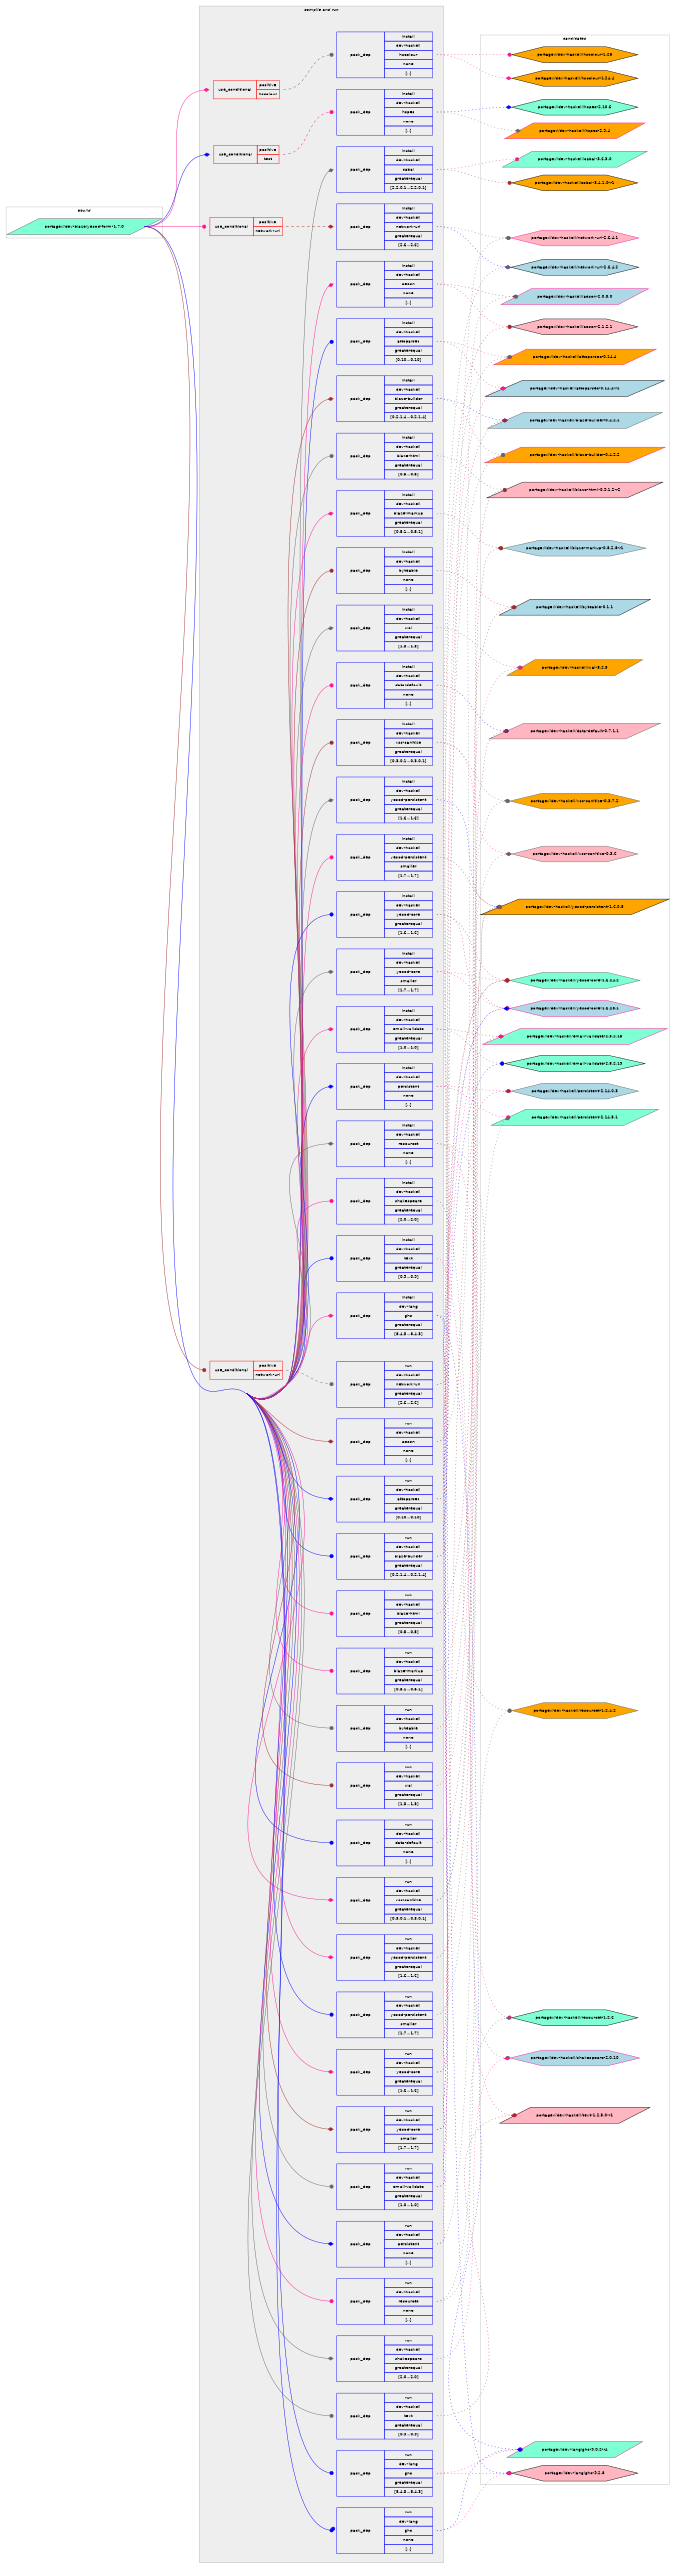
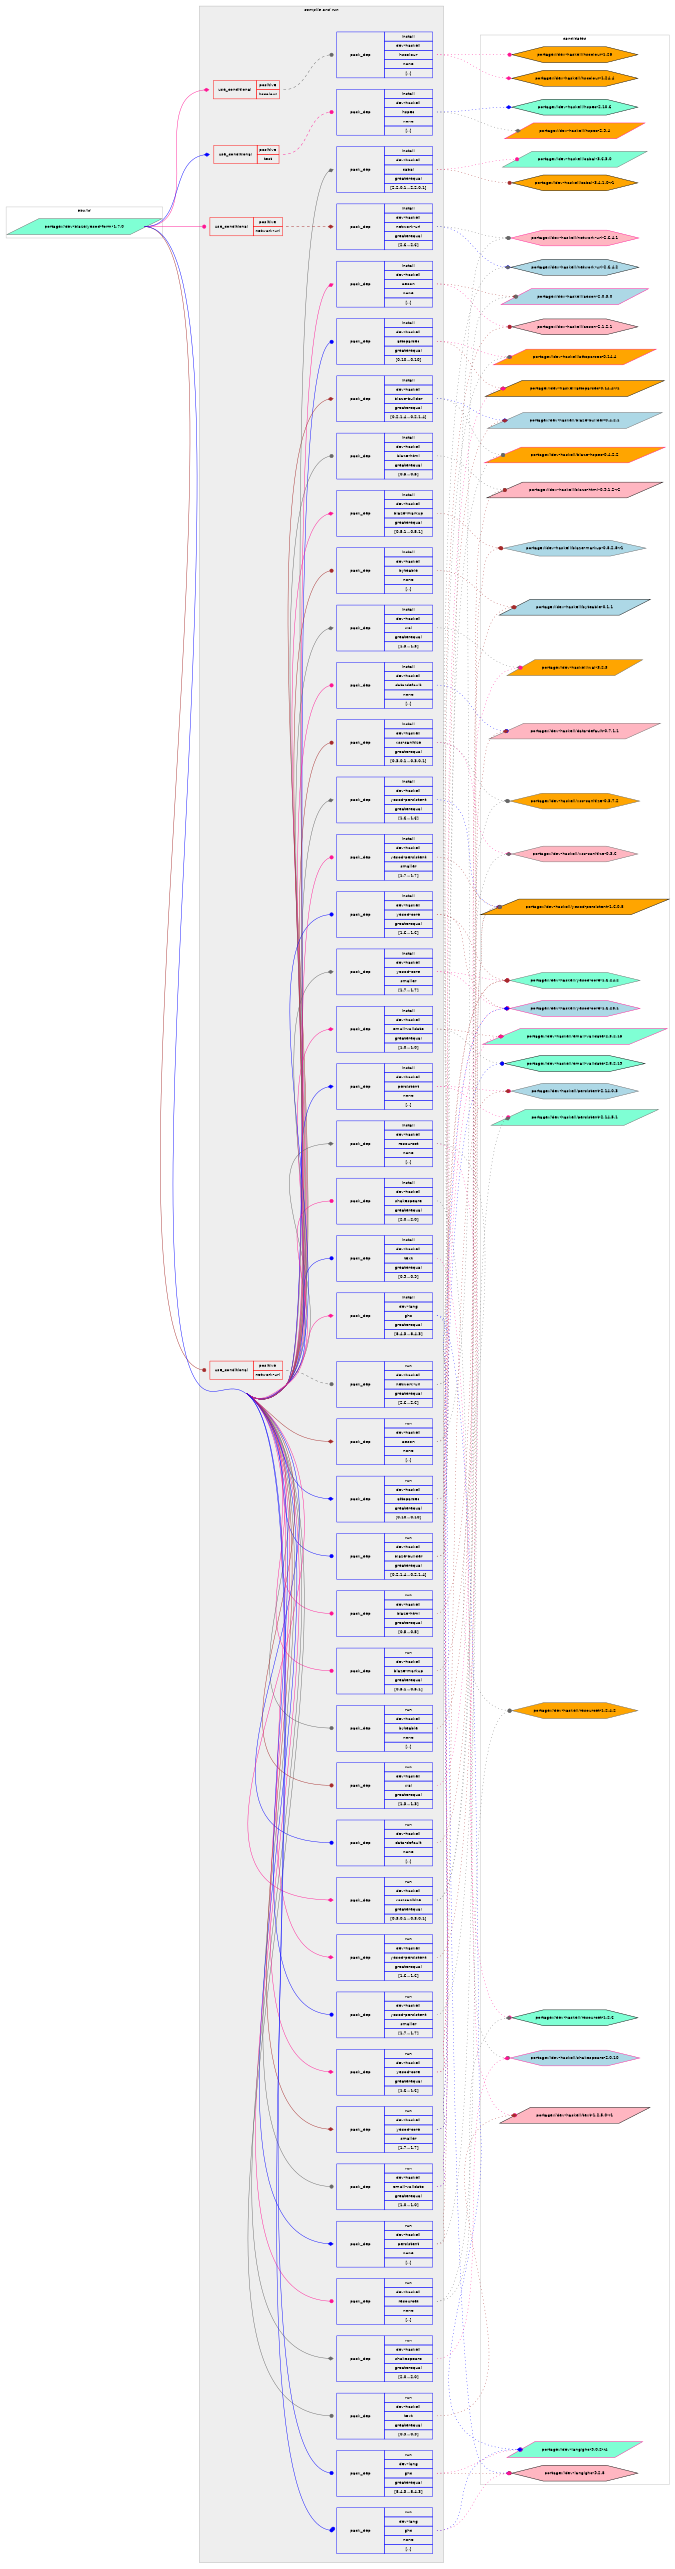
(575, 388) -> (575, 388)
(575, 455) -> (575, 455)
